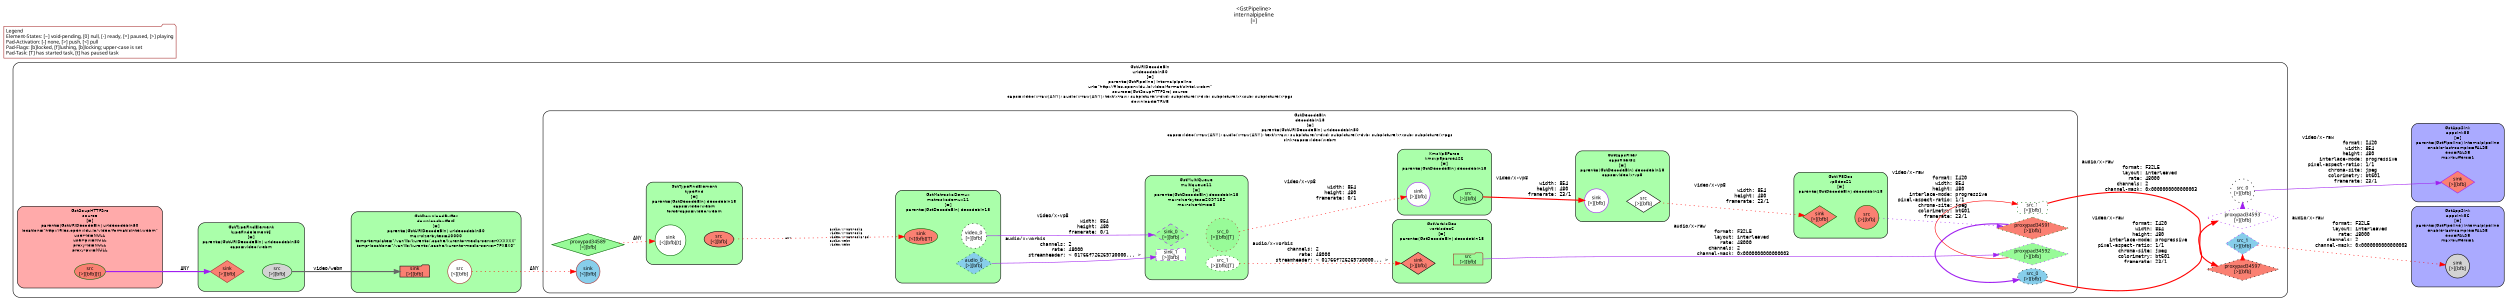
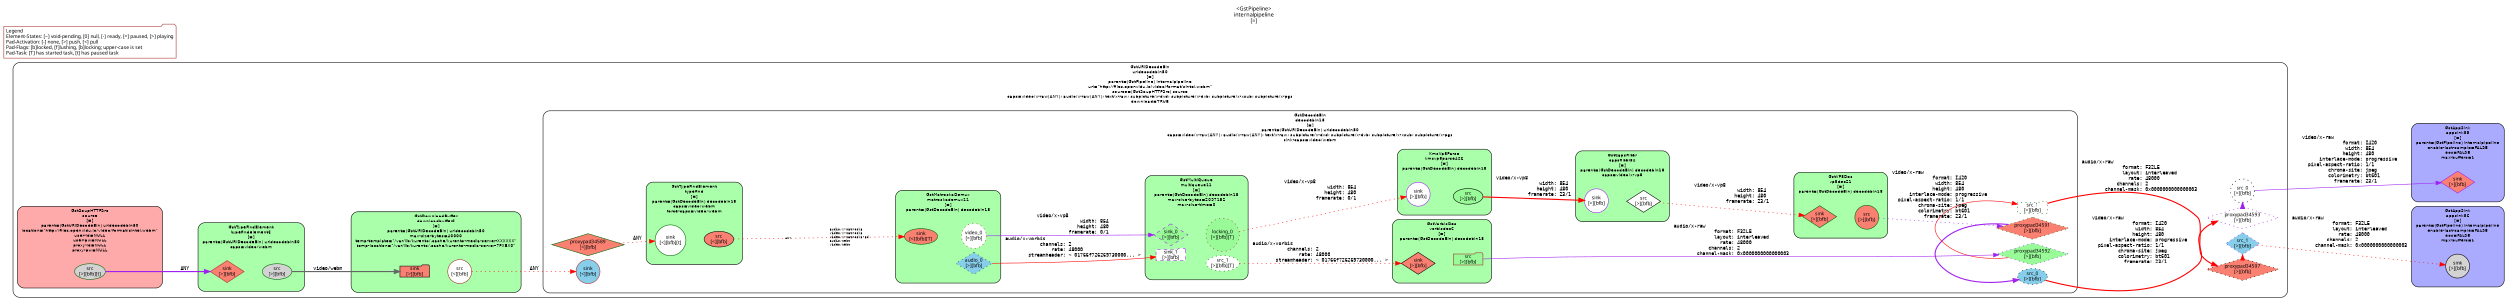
(1223, 235) -> (1223, 235)
(974, 236) -> (974, 236)
(588, 245) -> (588, 245)
(1071, 262) -> (1071, 262)
(90, 272) -> (90, 272)
